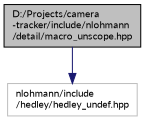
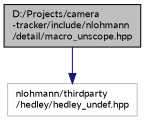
(72, 100) -> (72, 100)
